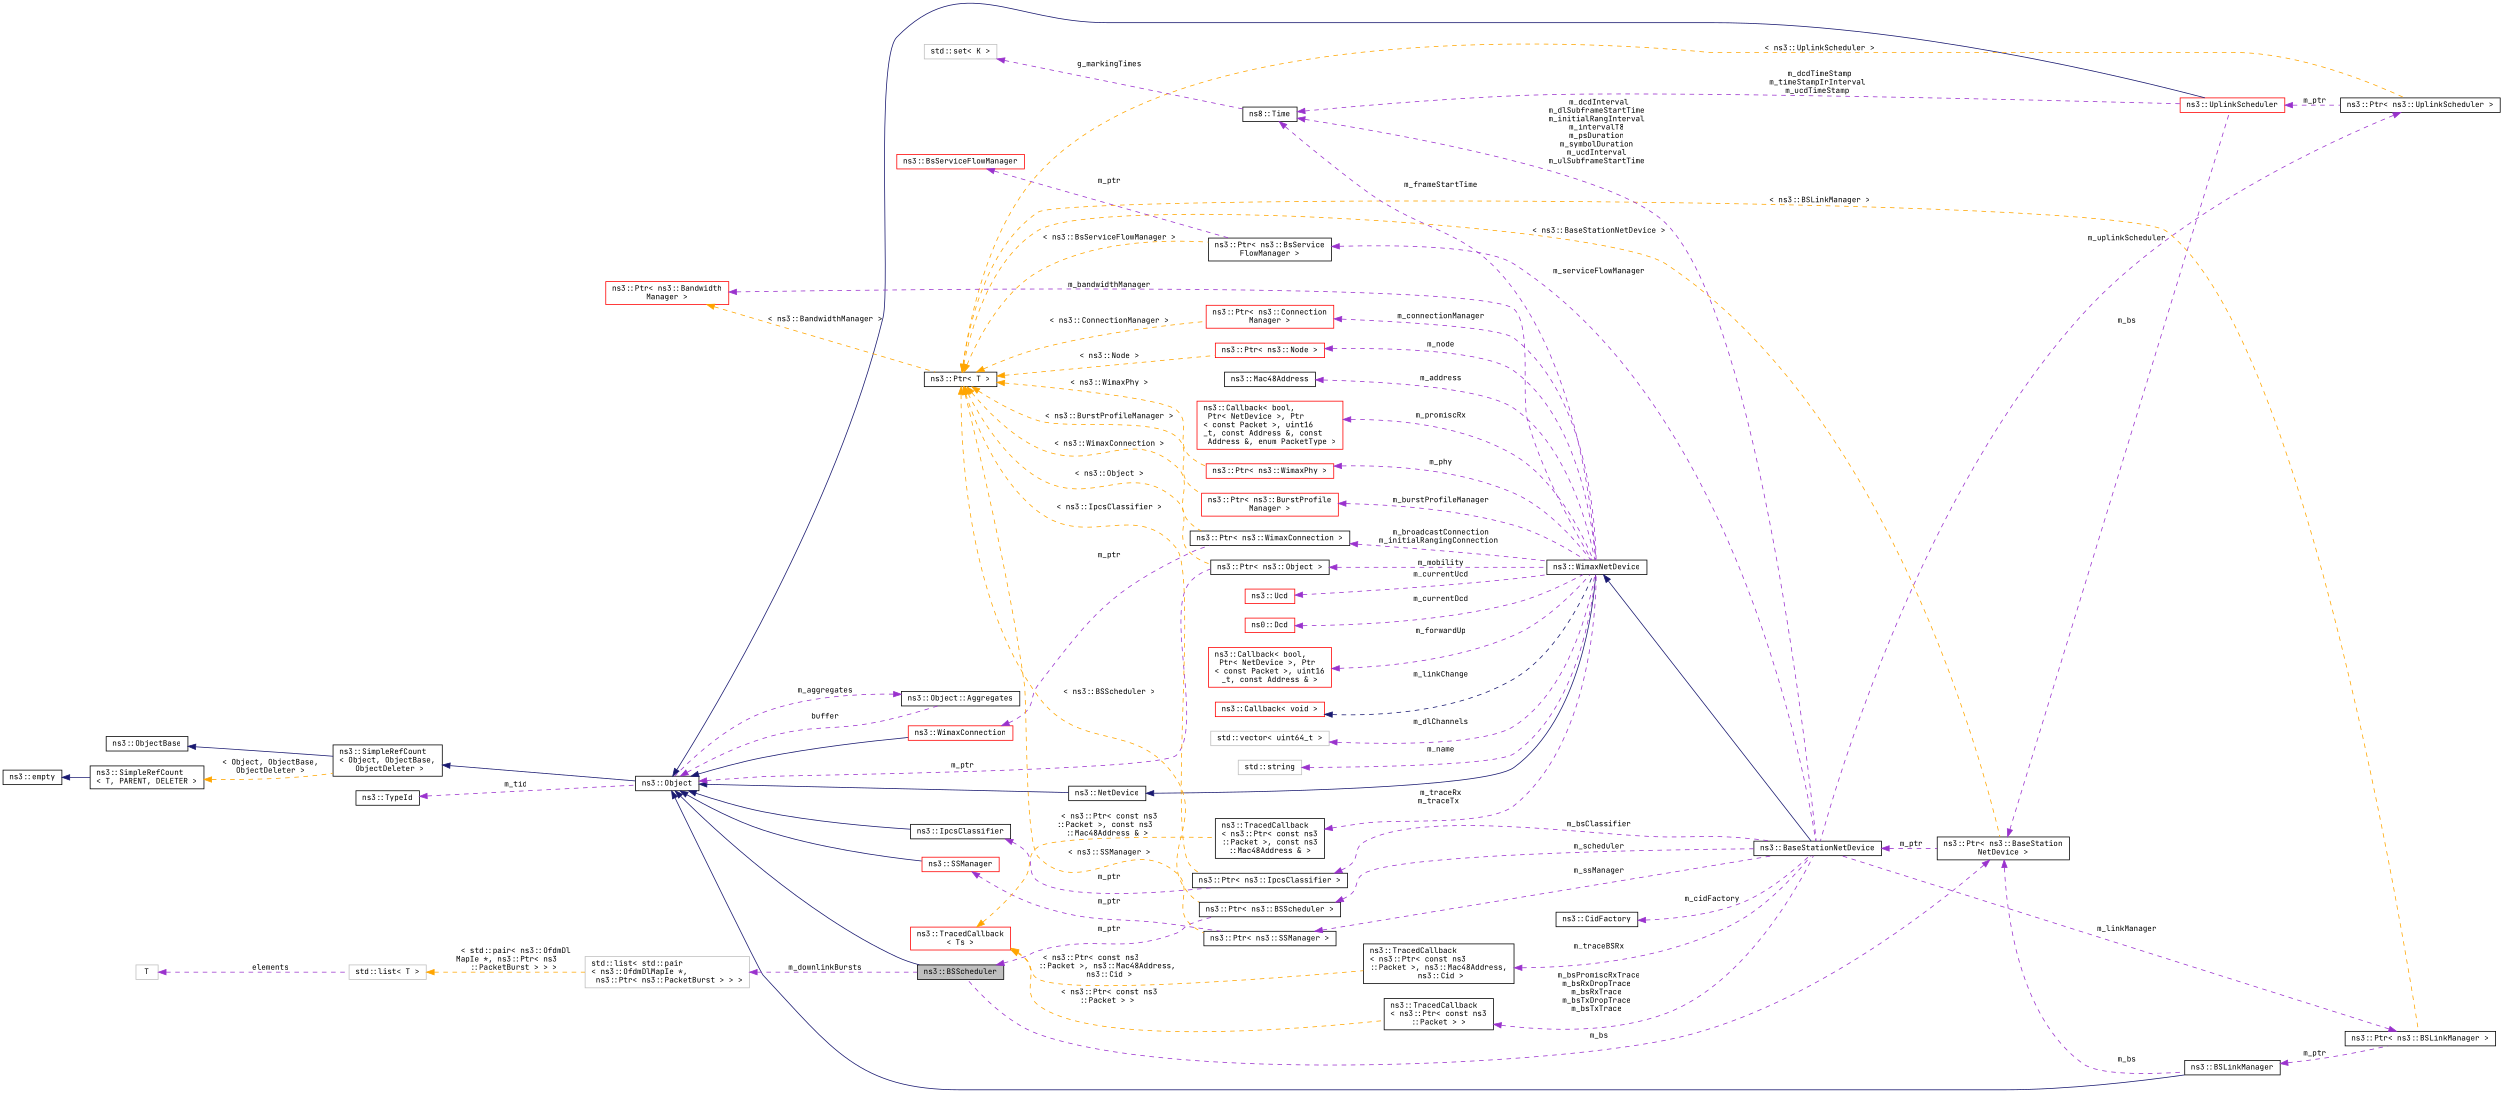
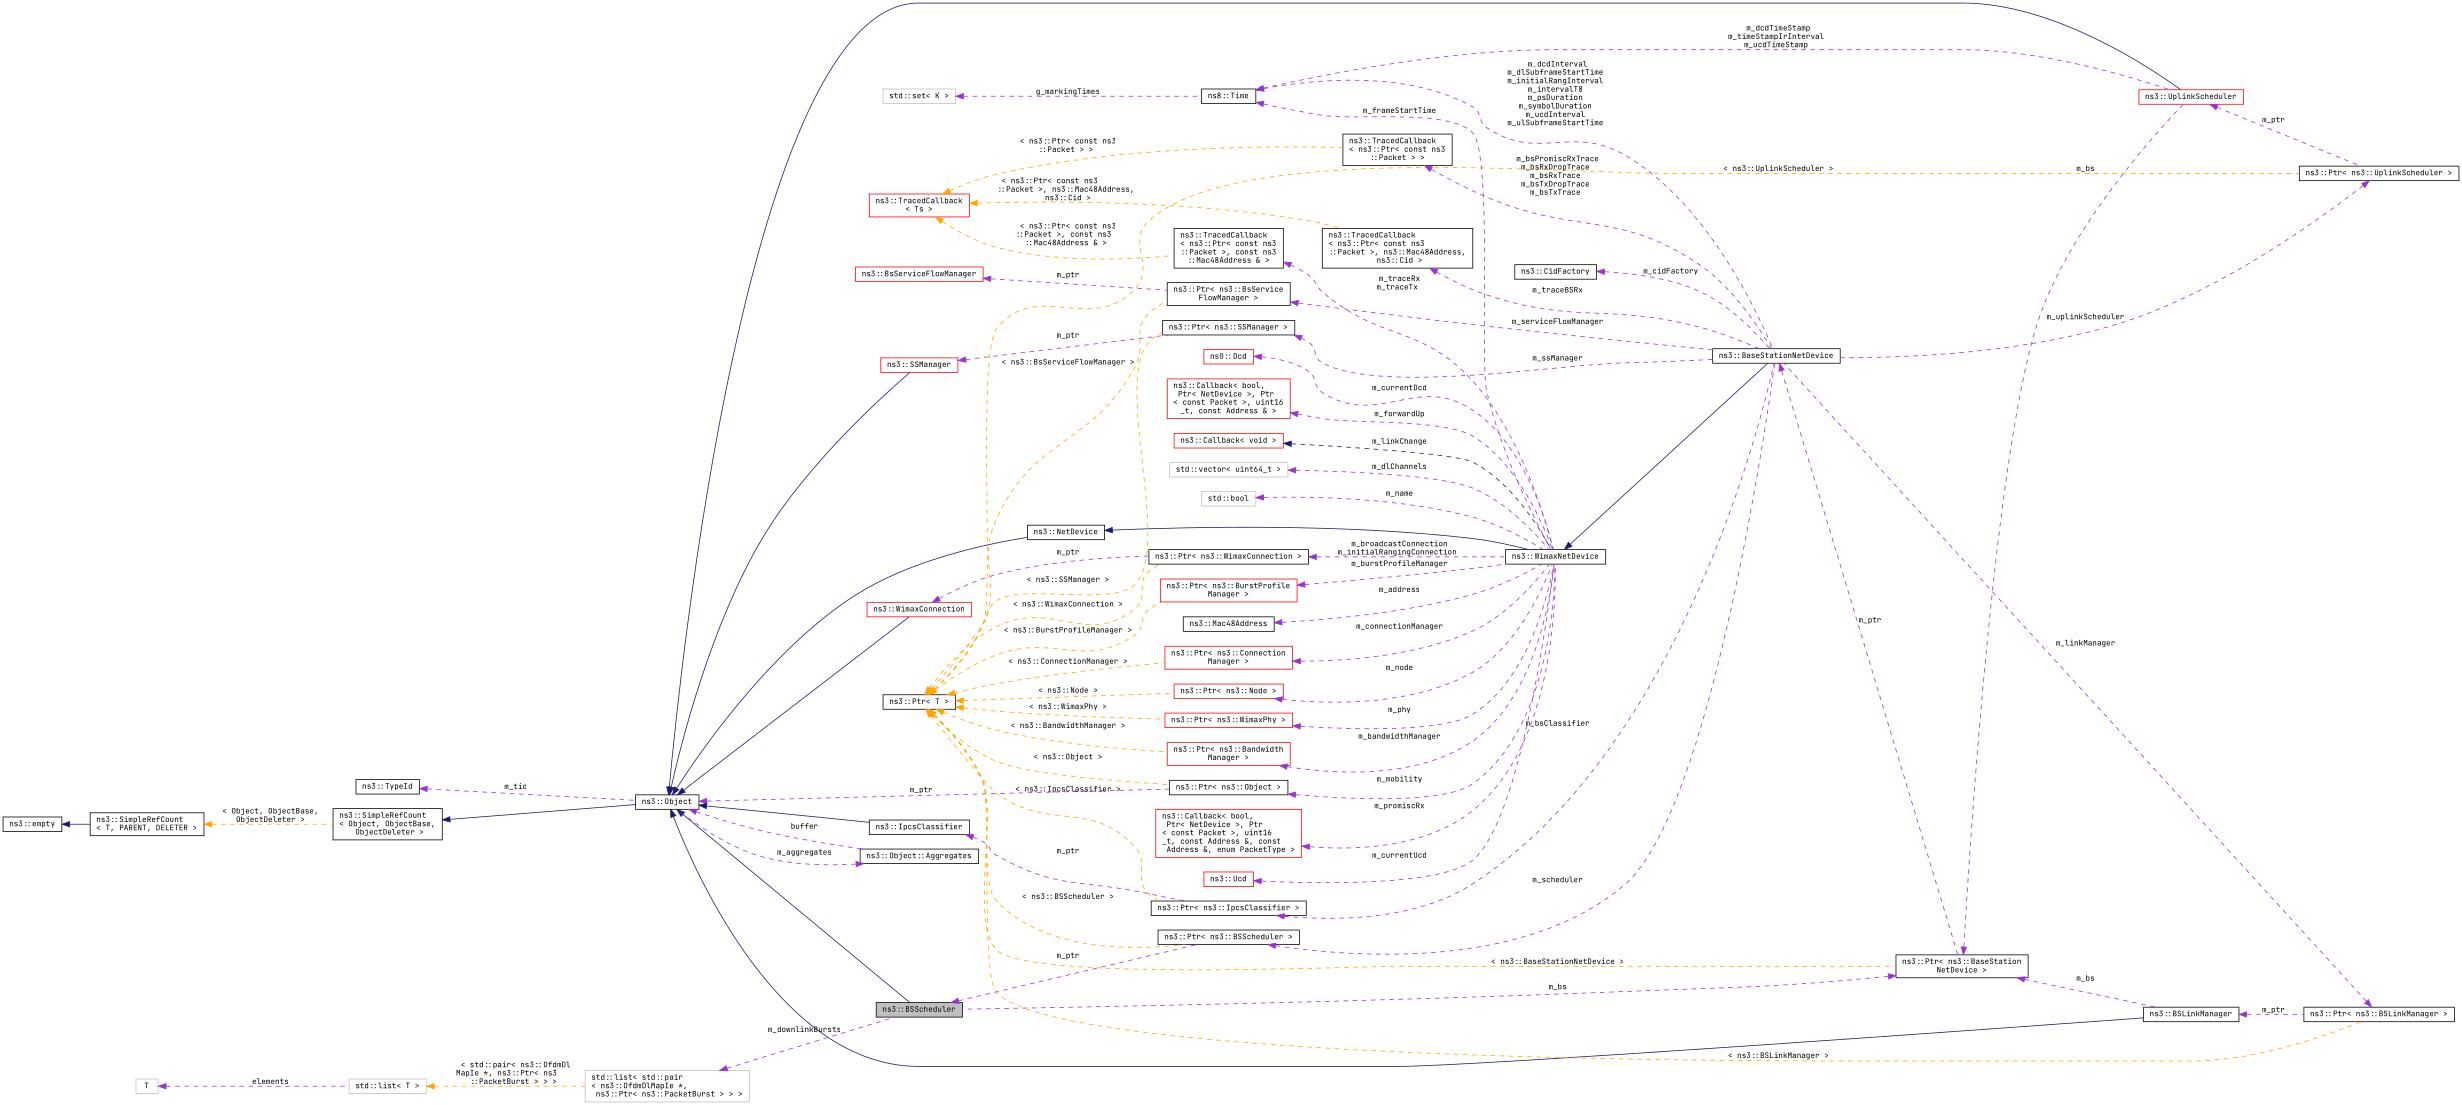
(825, 339) -> (1054, 741)
(147, 744) -> none
(1270, 767) -> (1229, 499)
